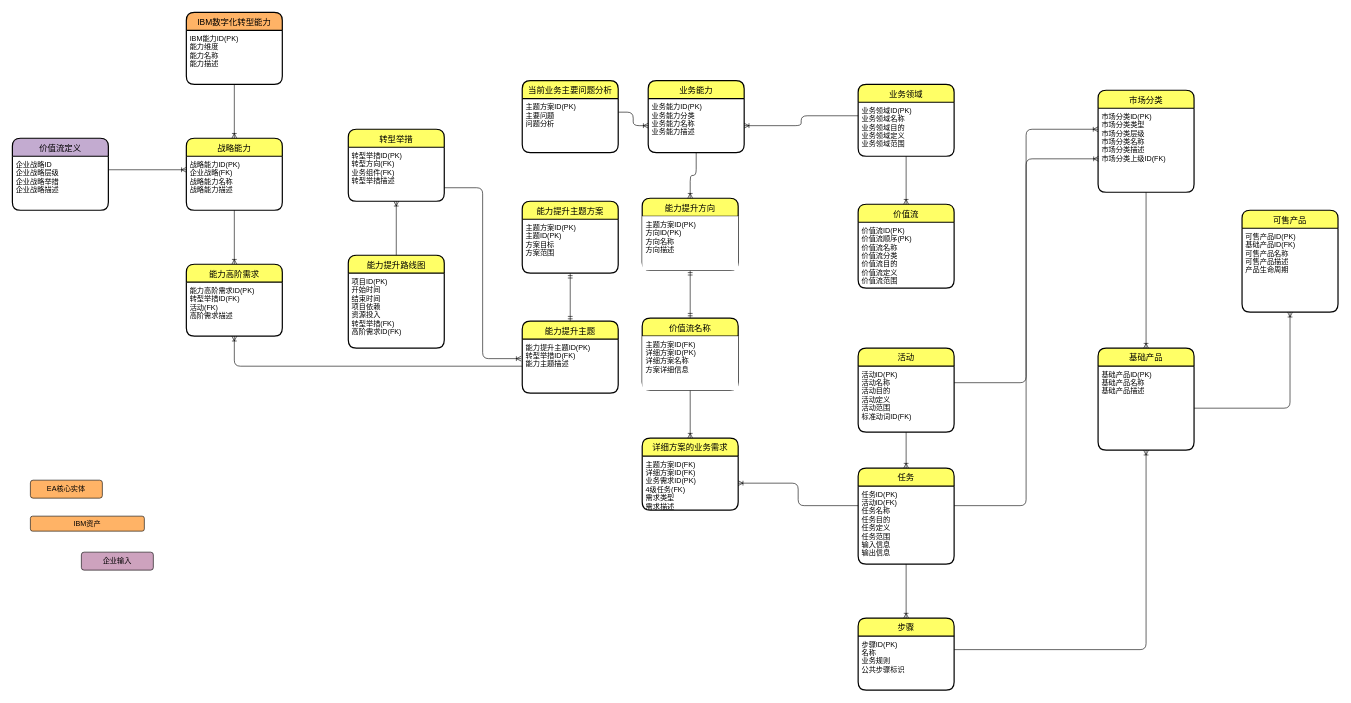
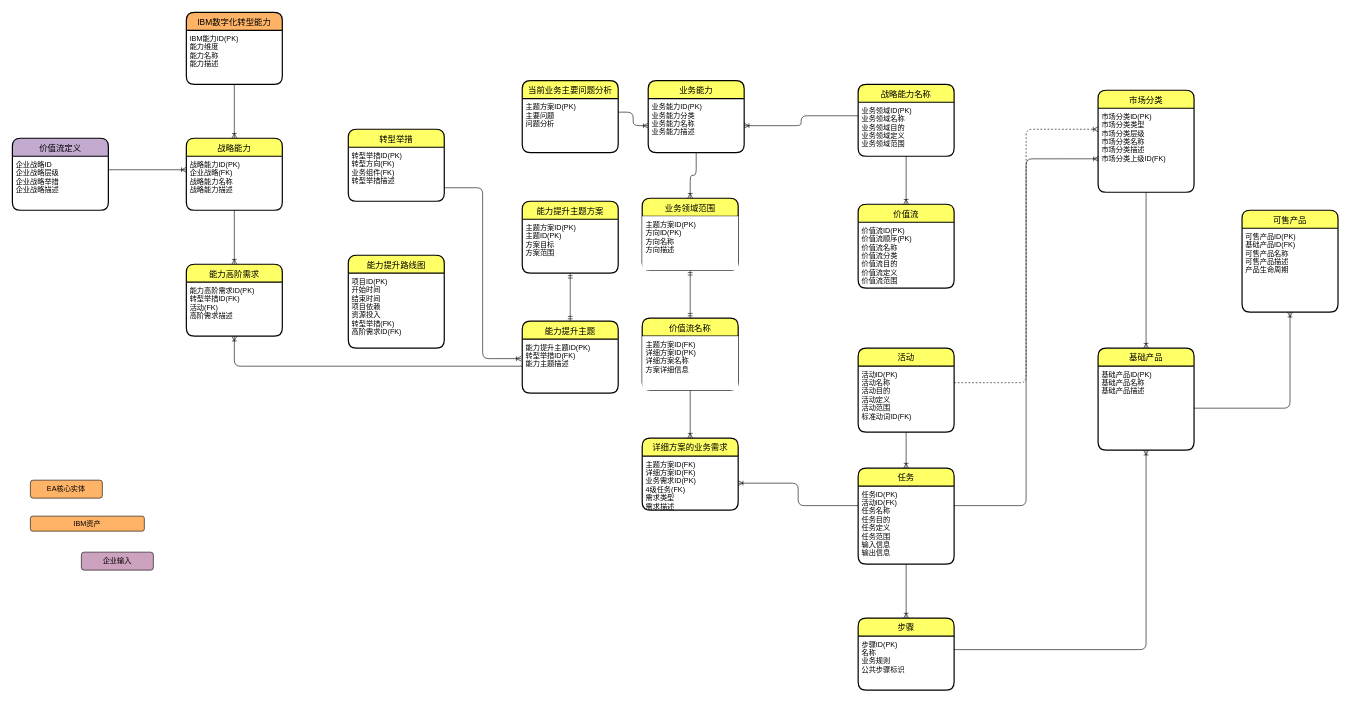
(906, 94) -> (906, 94)
(1047, 129) -> (1047, 129)
(690, 208) -> (690, 208)
(396, 229) -> none
